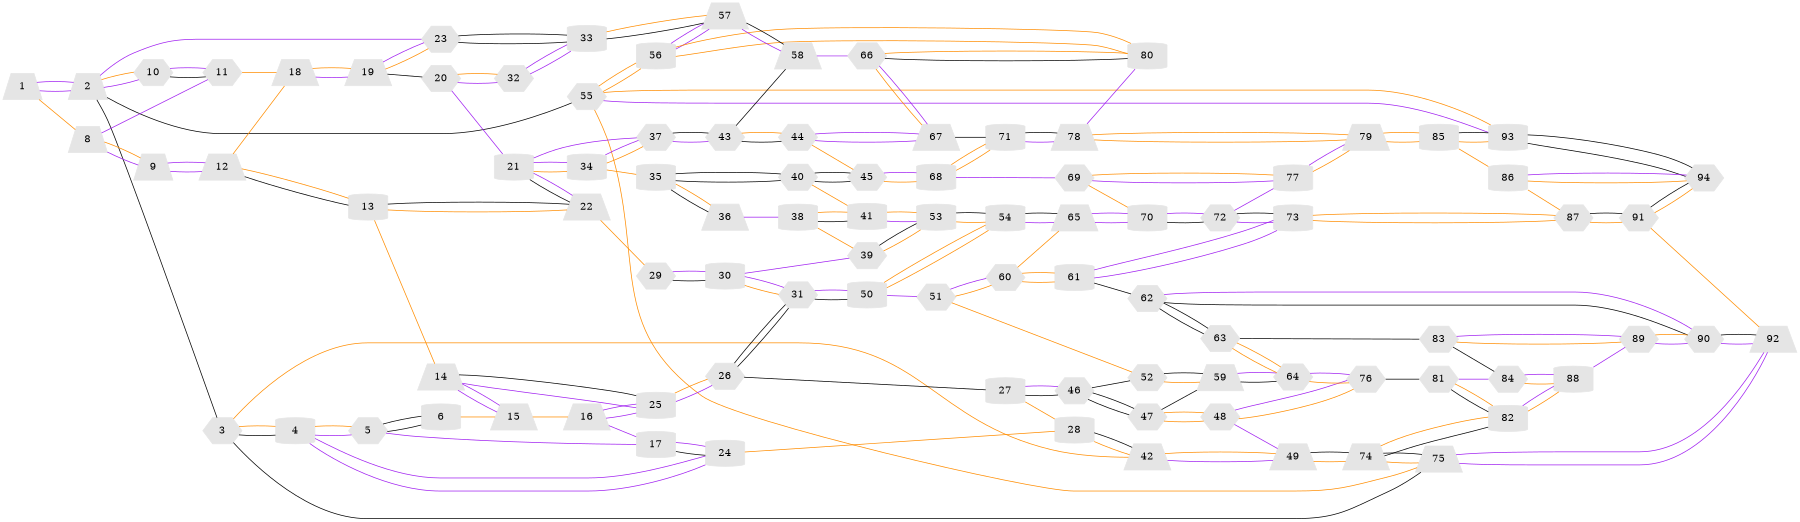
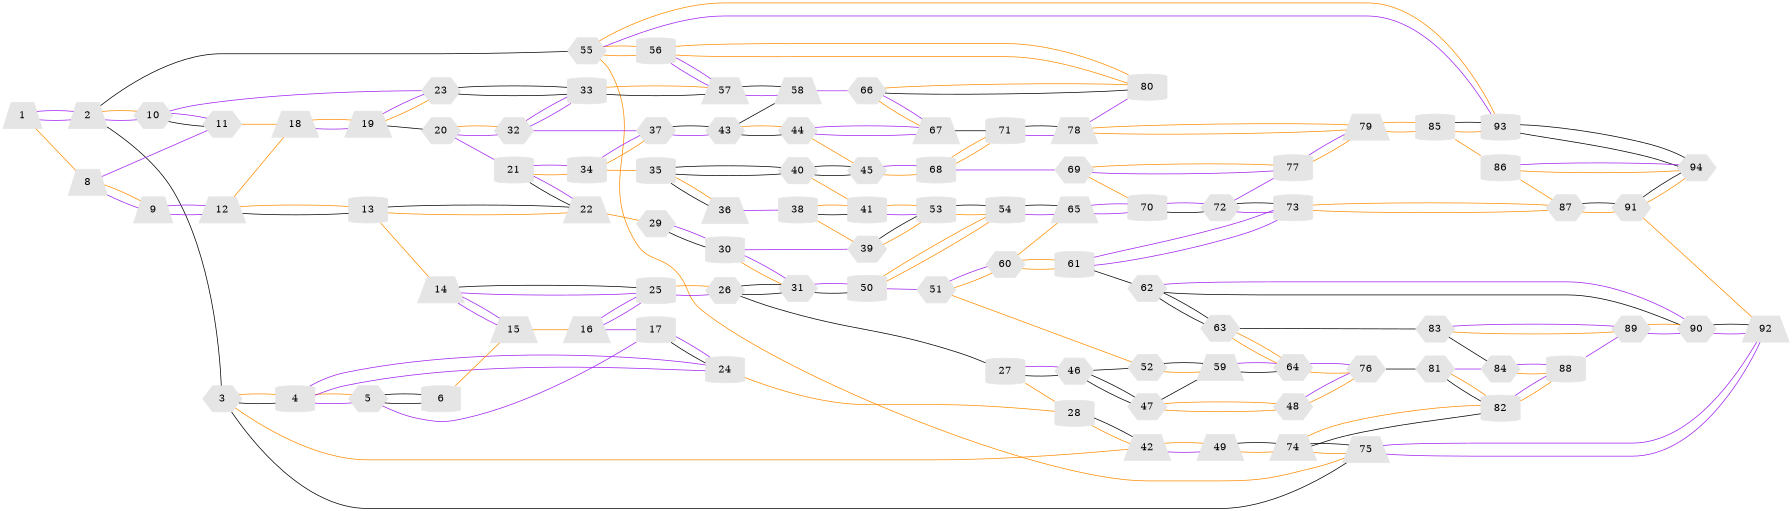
(256, 39) -> (295, 95)
(584, 143) -> (585, 131)
(1256, 437) -> none
